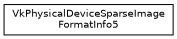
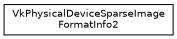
(89, 20) -> (89, 20)
